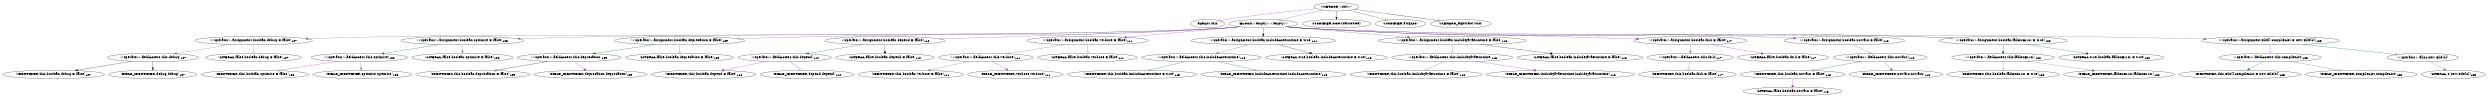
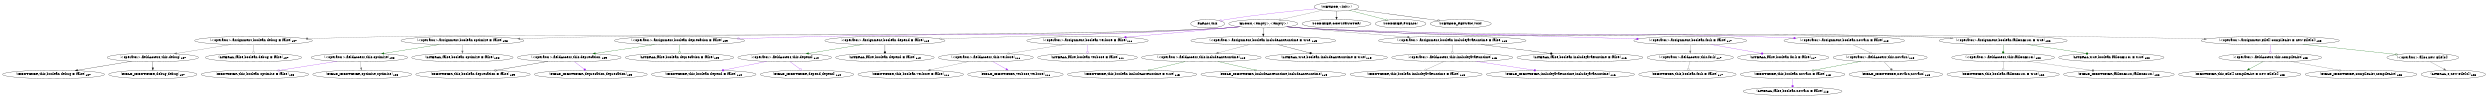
(1314, 40) -> (1314, 40)
